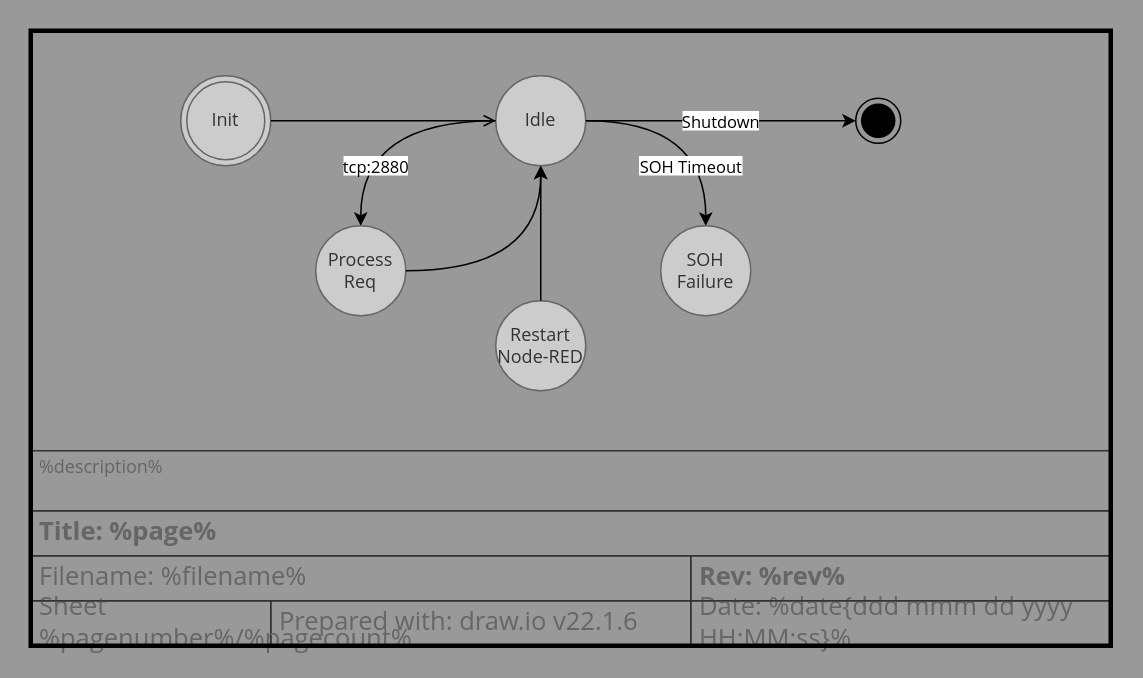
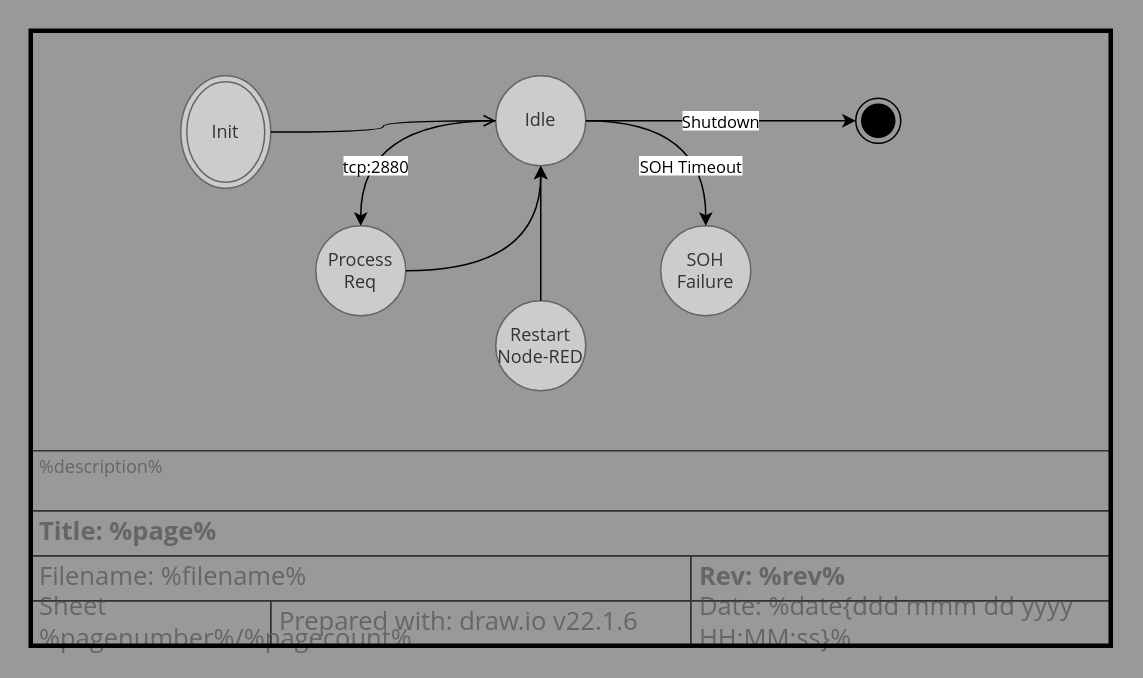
(226, 121) -> (226, 132)
